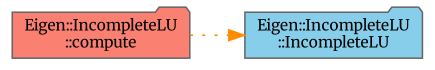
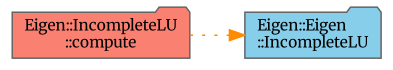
(334, 35) -> (313, 35)
